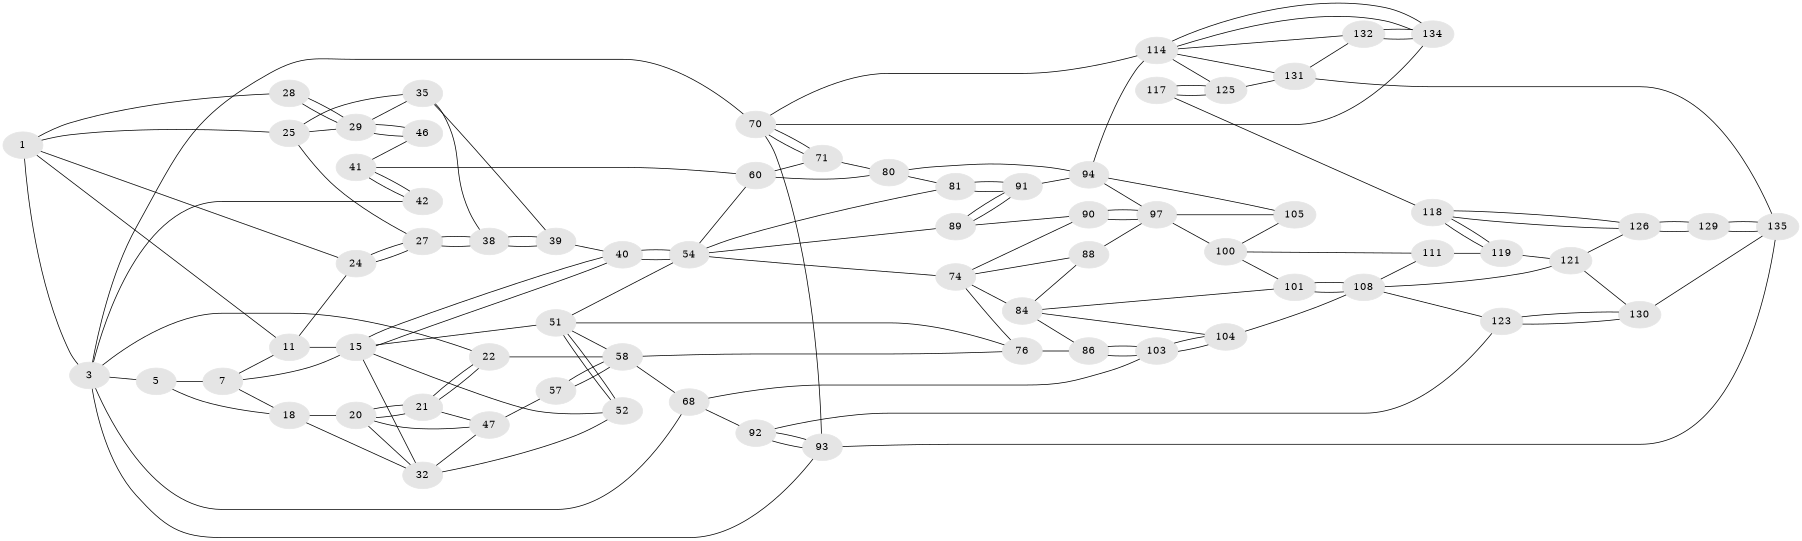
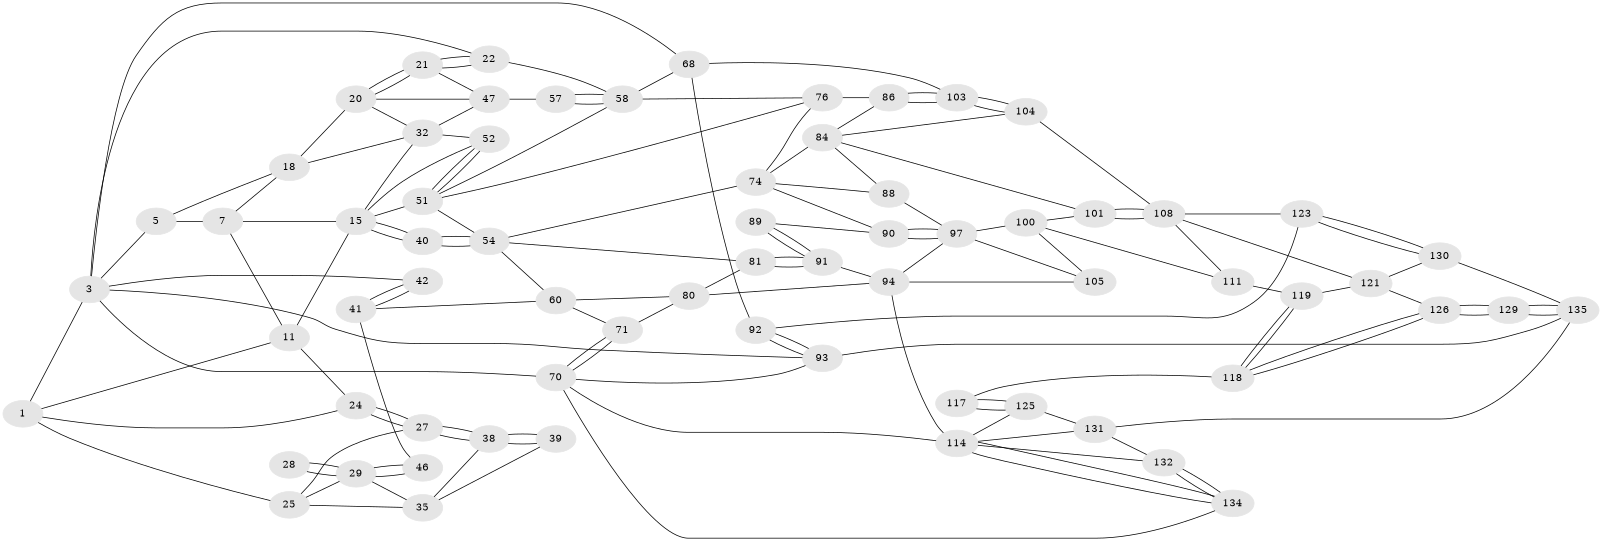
(152, 105) -> none
(822, 241) -> none
(589, 248) -> none
